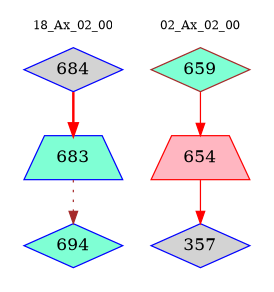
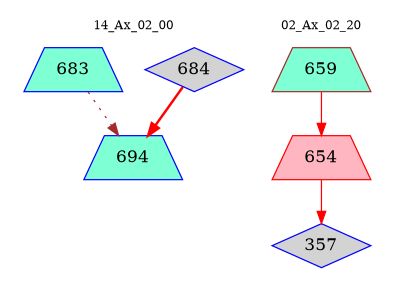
(73, 26) -> (134, 26)
(200, 26) -> (321, 26)
(200, 70) -> (321, 70)
(73, 108) -> (169, 106)
(73, 246) -> (133, 158)
